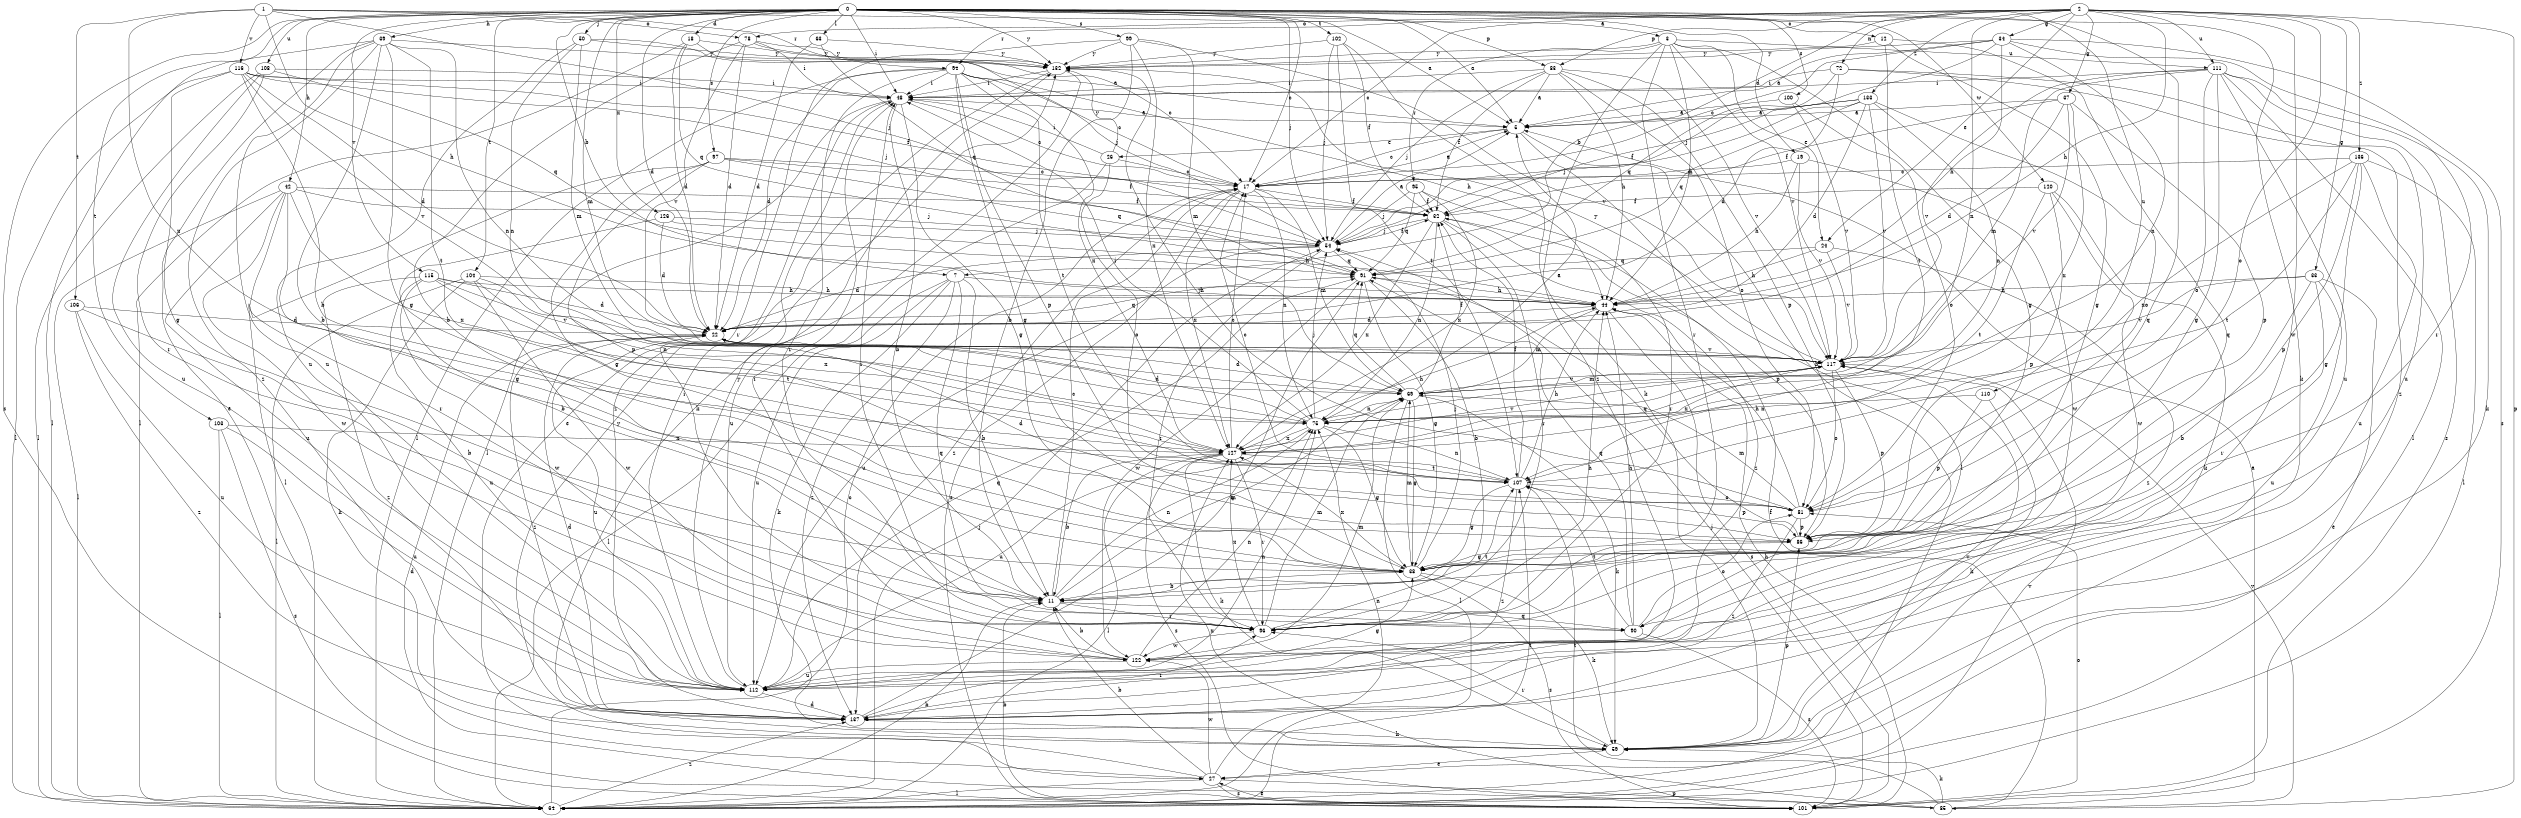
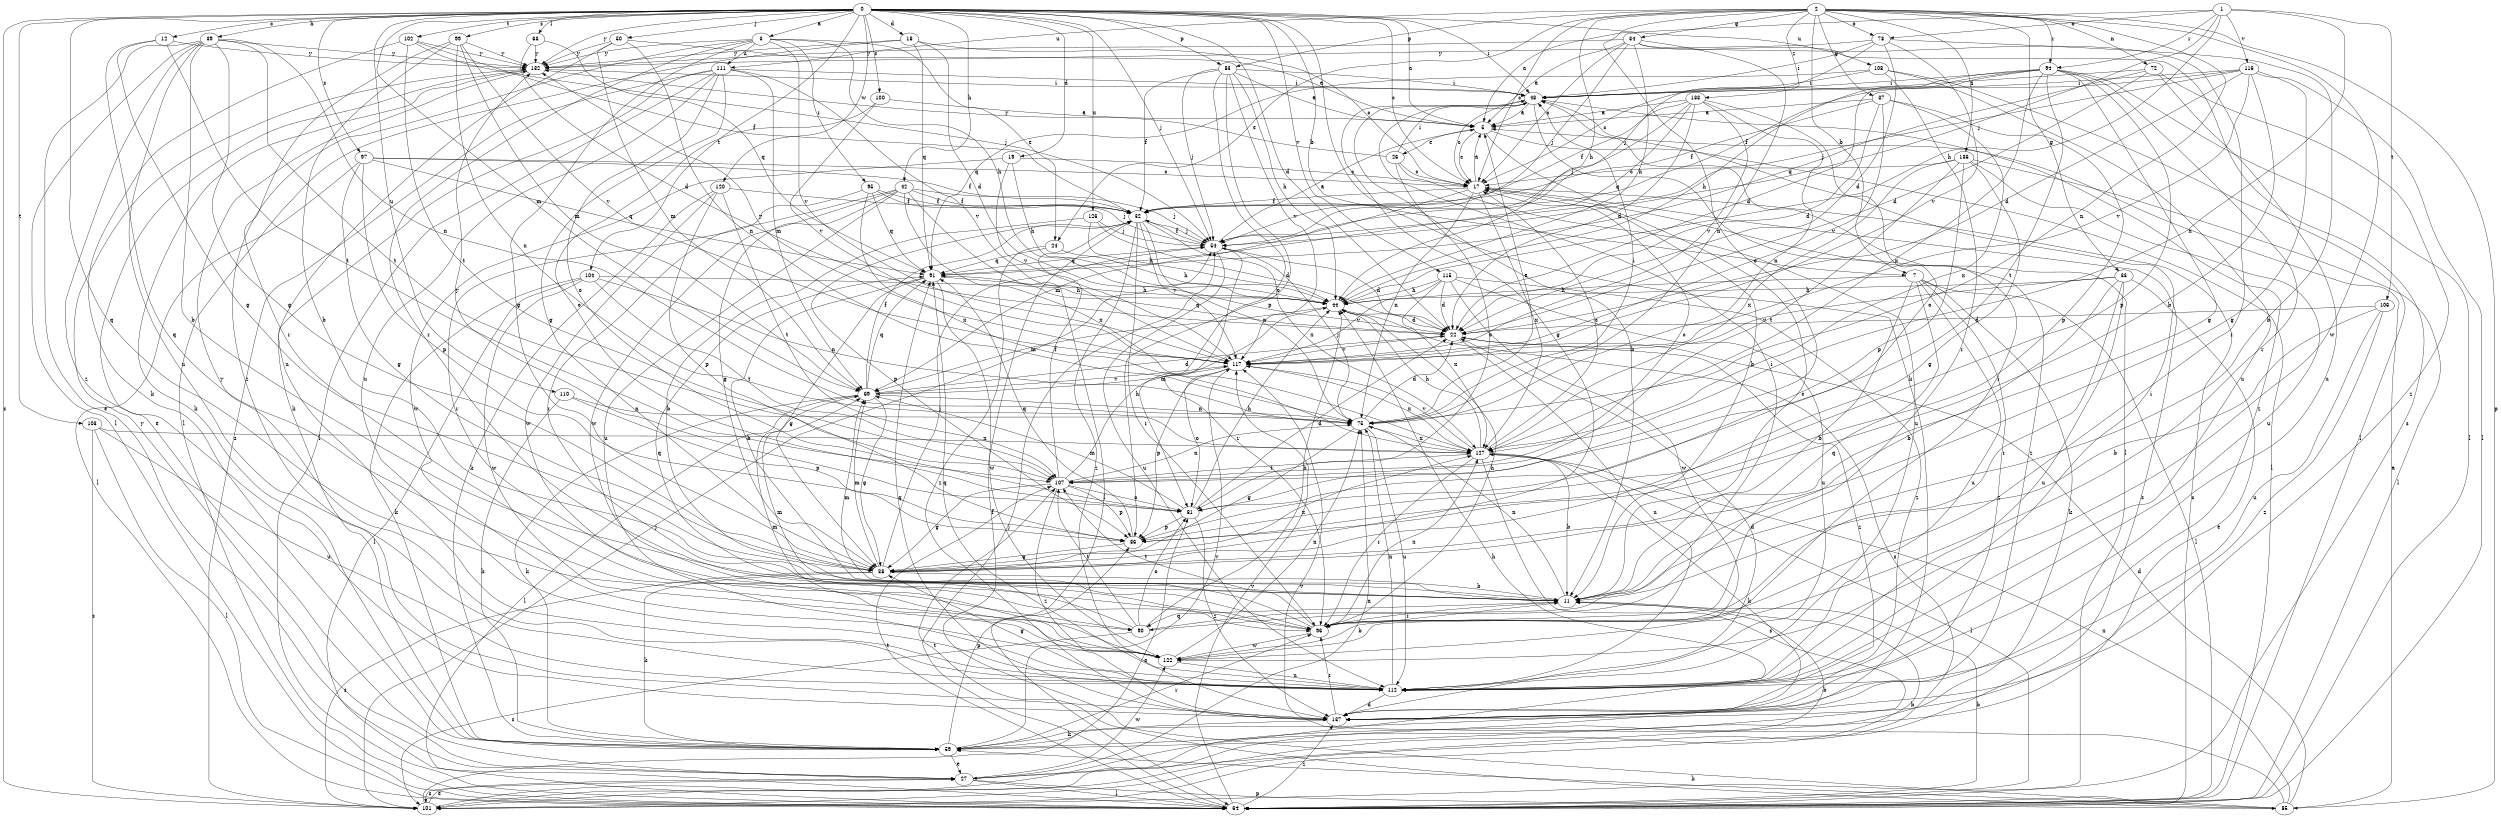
(1846, 306) -> (1171, 292)
(1421, 448) -> (1193, 448)
